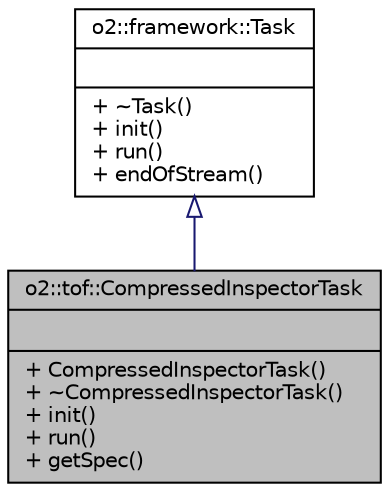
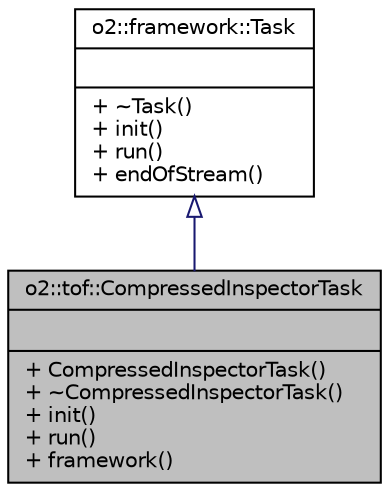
(84, 461) -> (100, 461)
